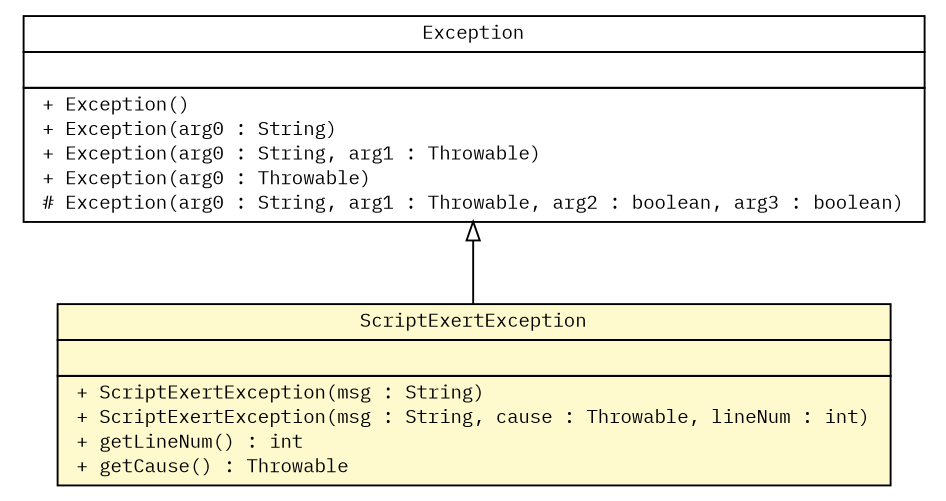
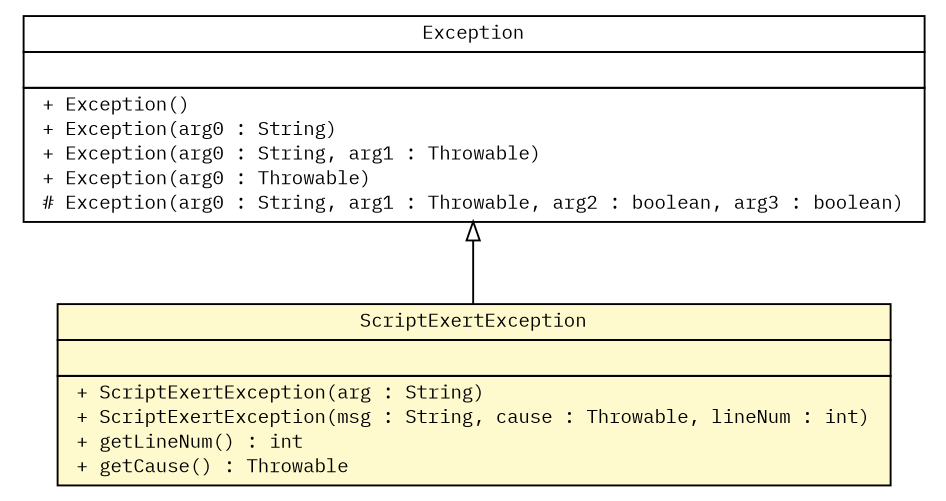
(281, 393) -> (281, 393)
